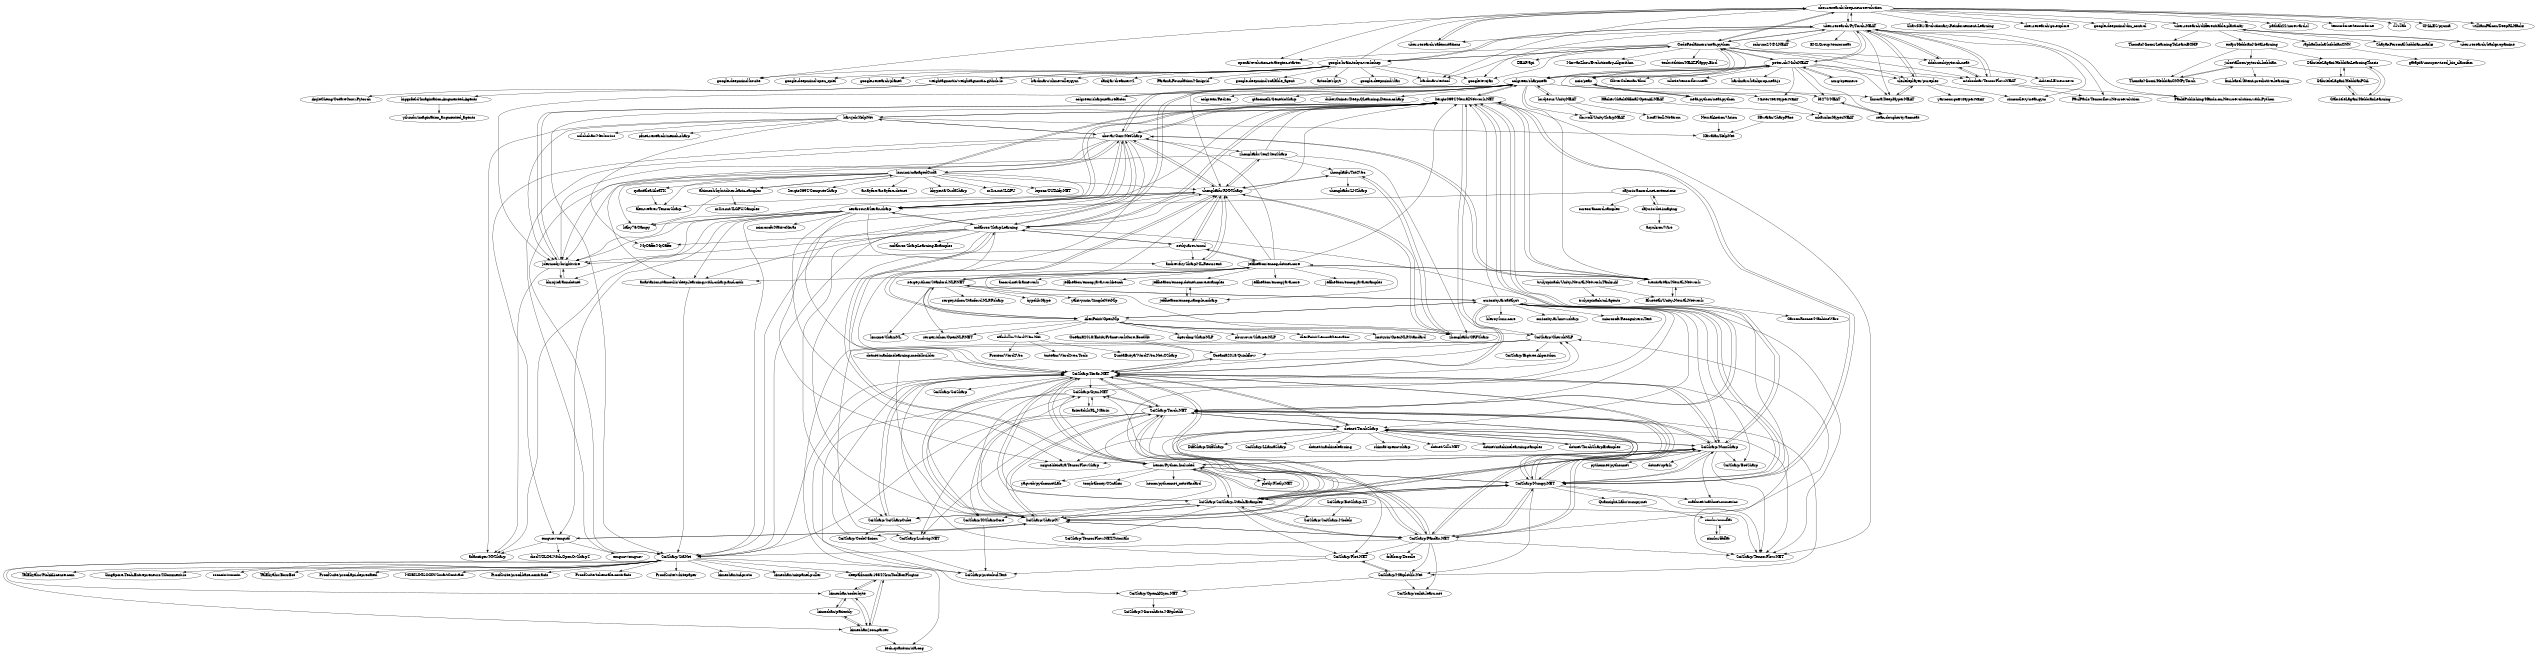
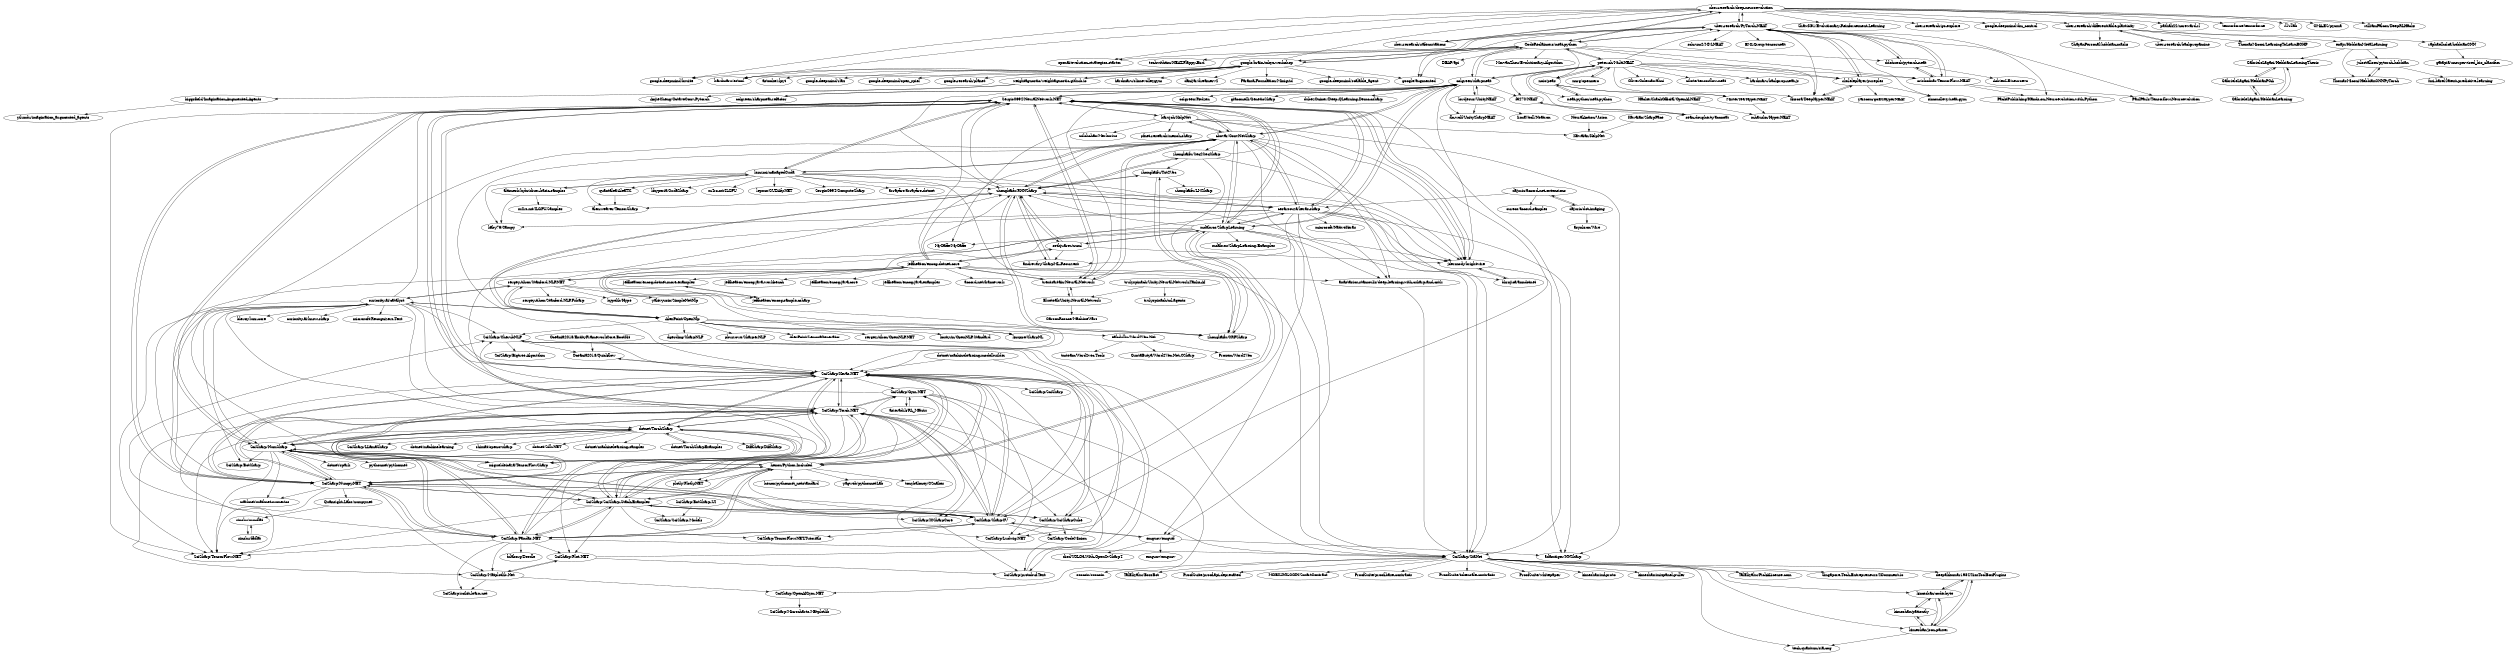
(1855, 52) -> none
(1480, 81) -> (1419, 81)
(927, 310) -> none
none -> (956, 441)
